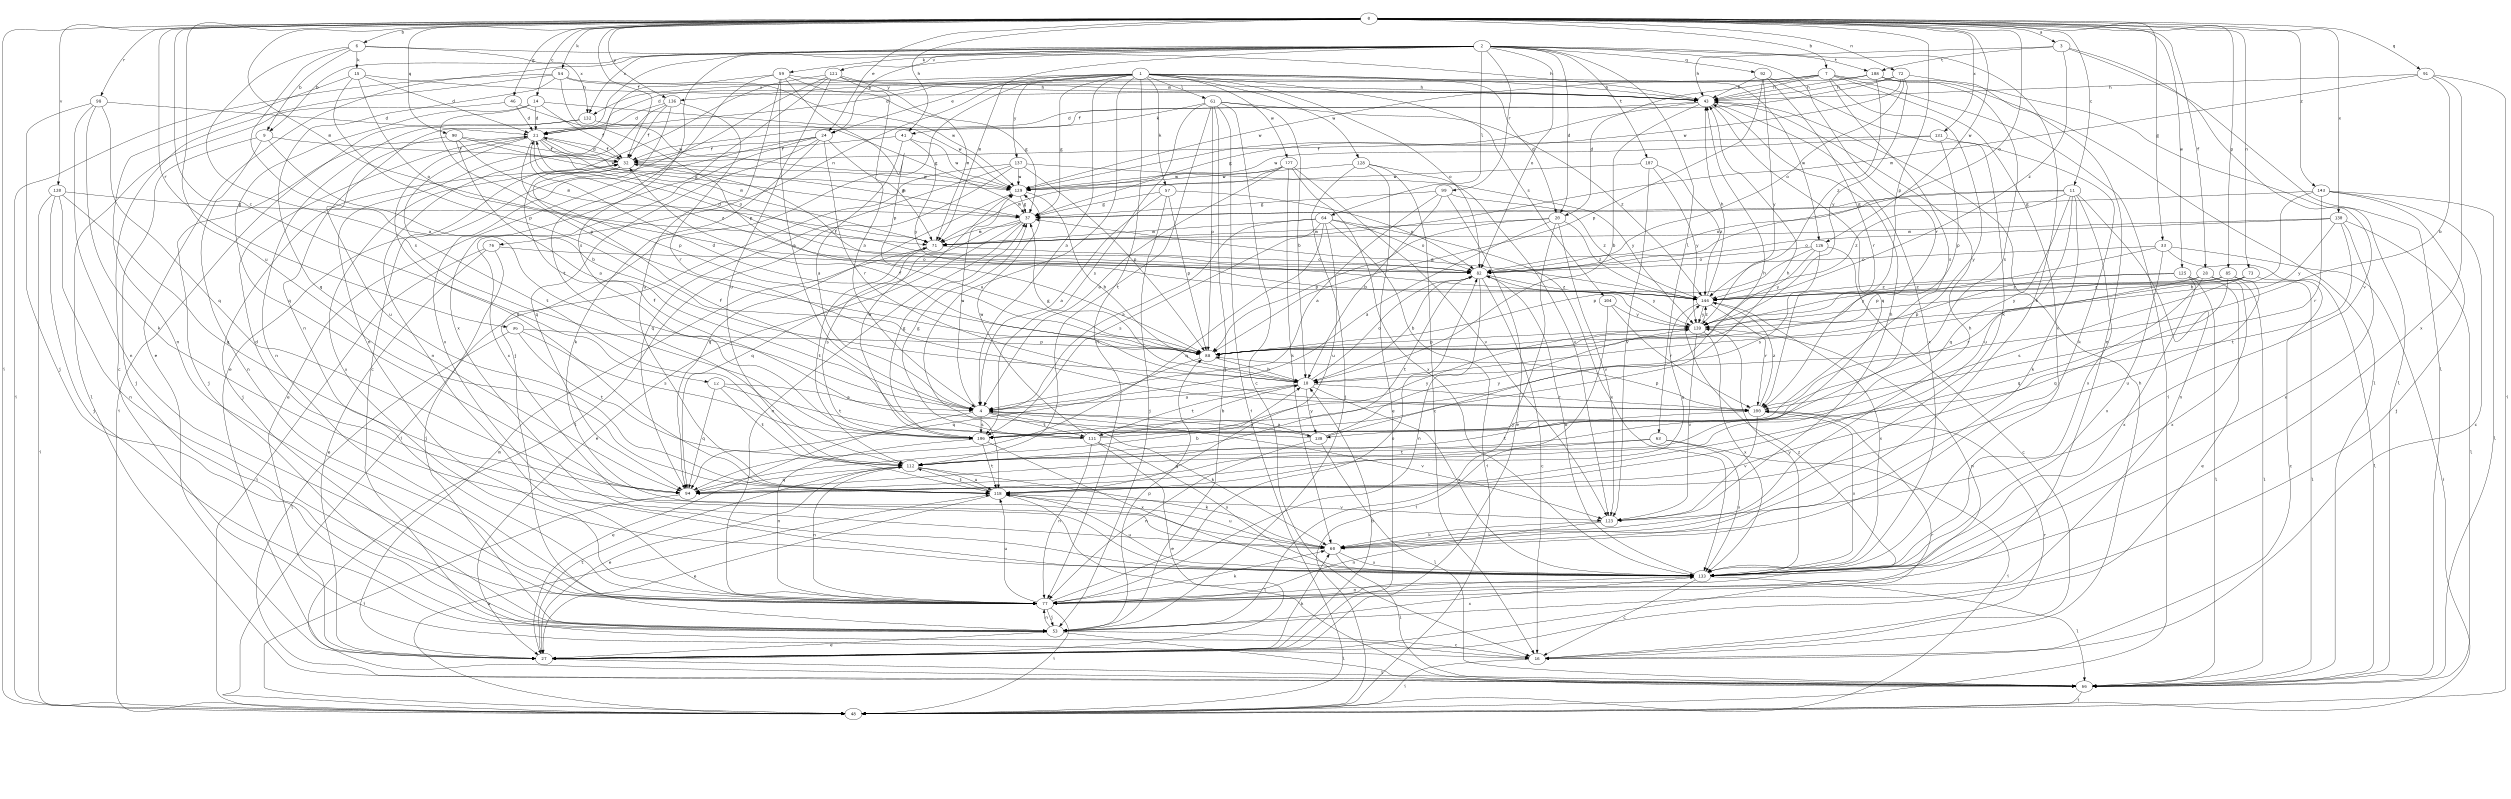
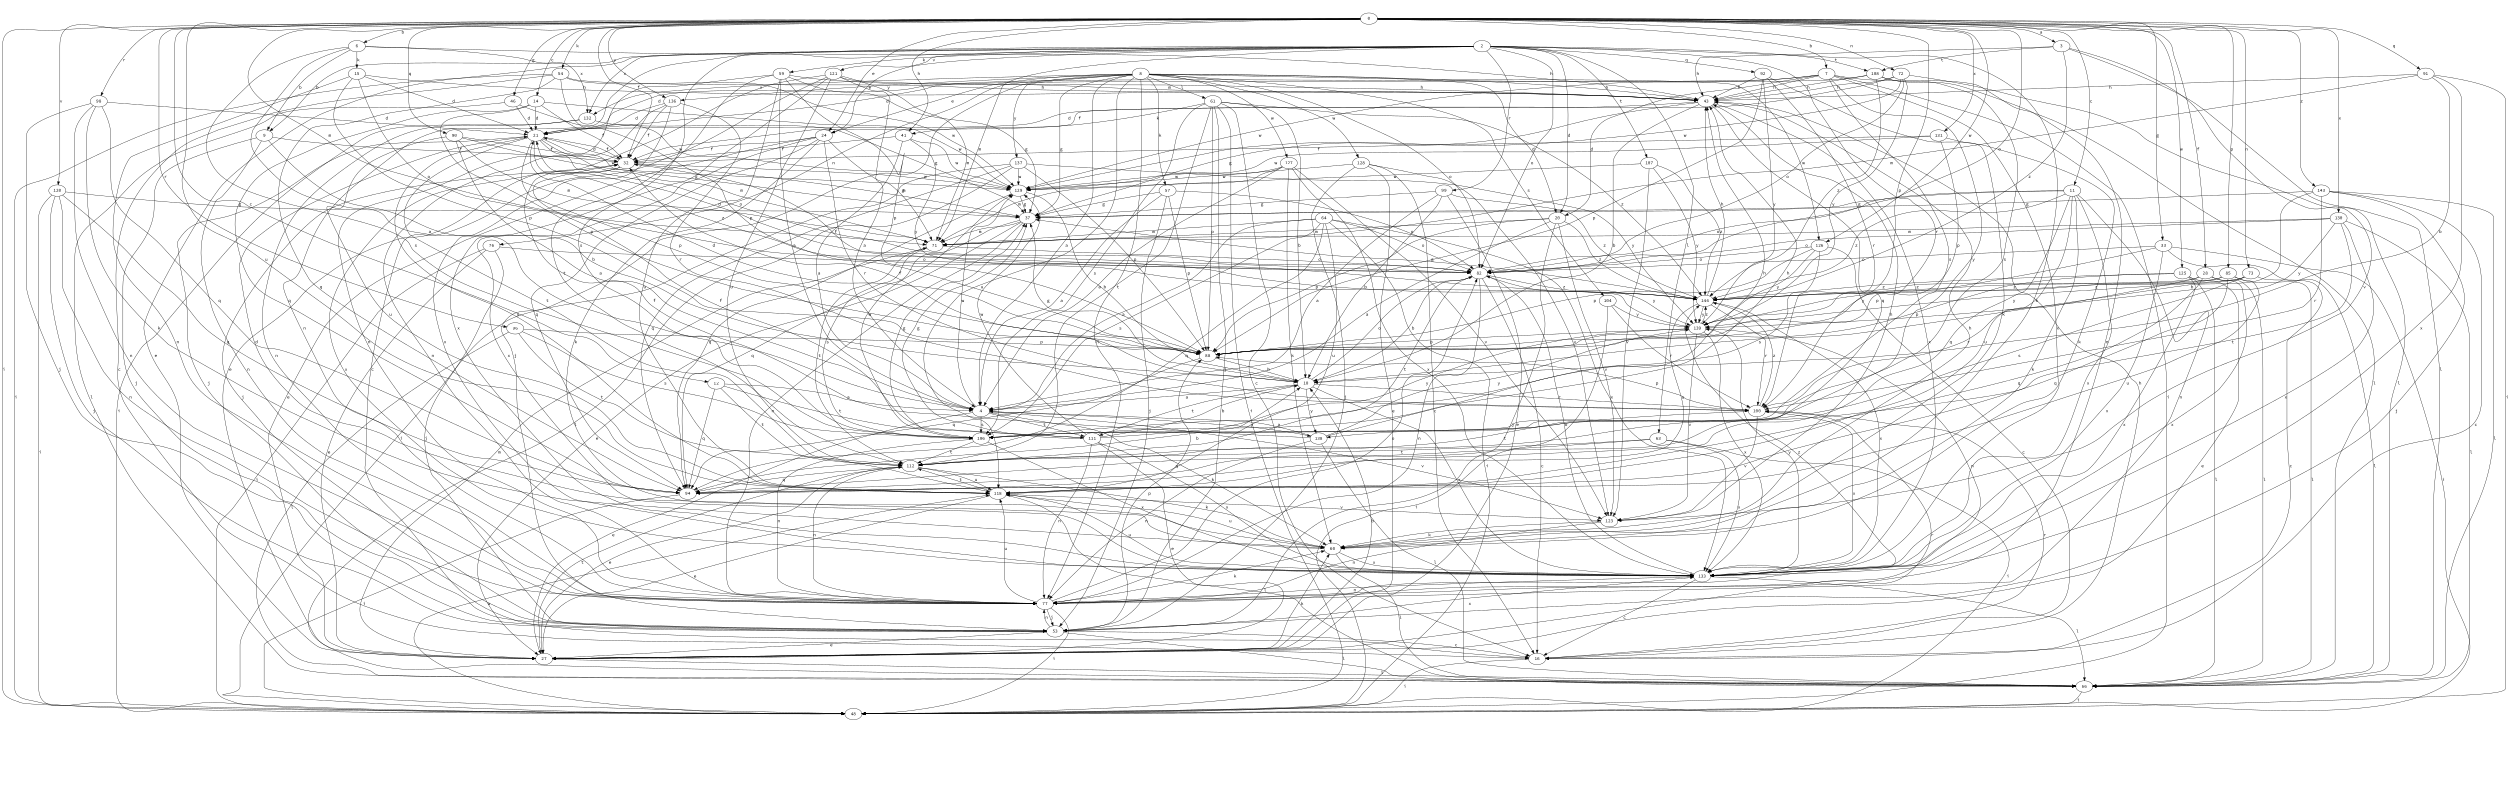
(1141, 74) -> (1141, 74)
(1468, 182) -> none
(989, 465) -> (947, 452)
